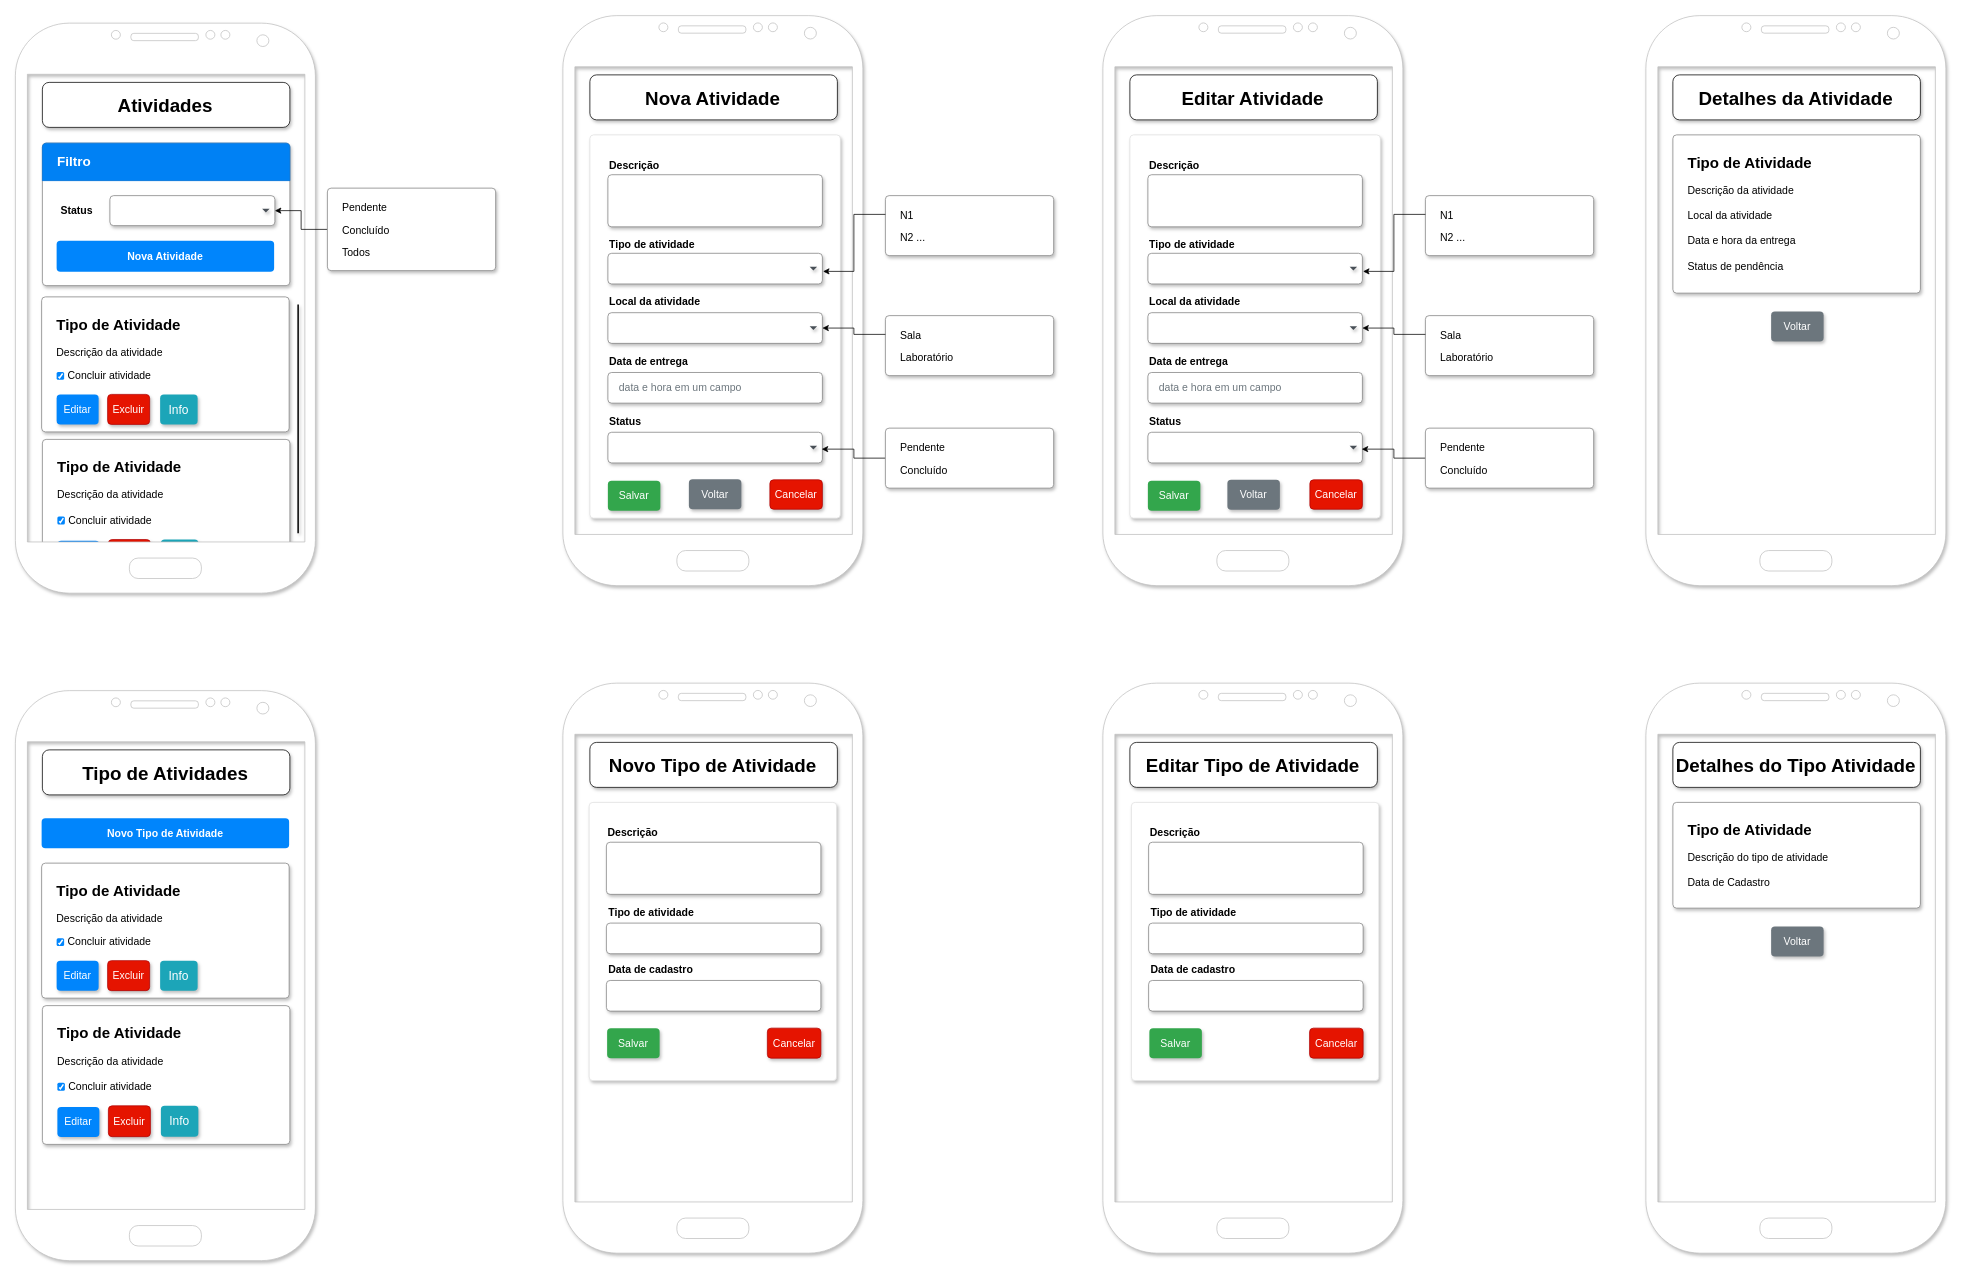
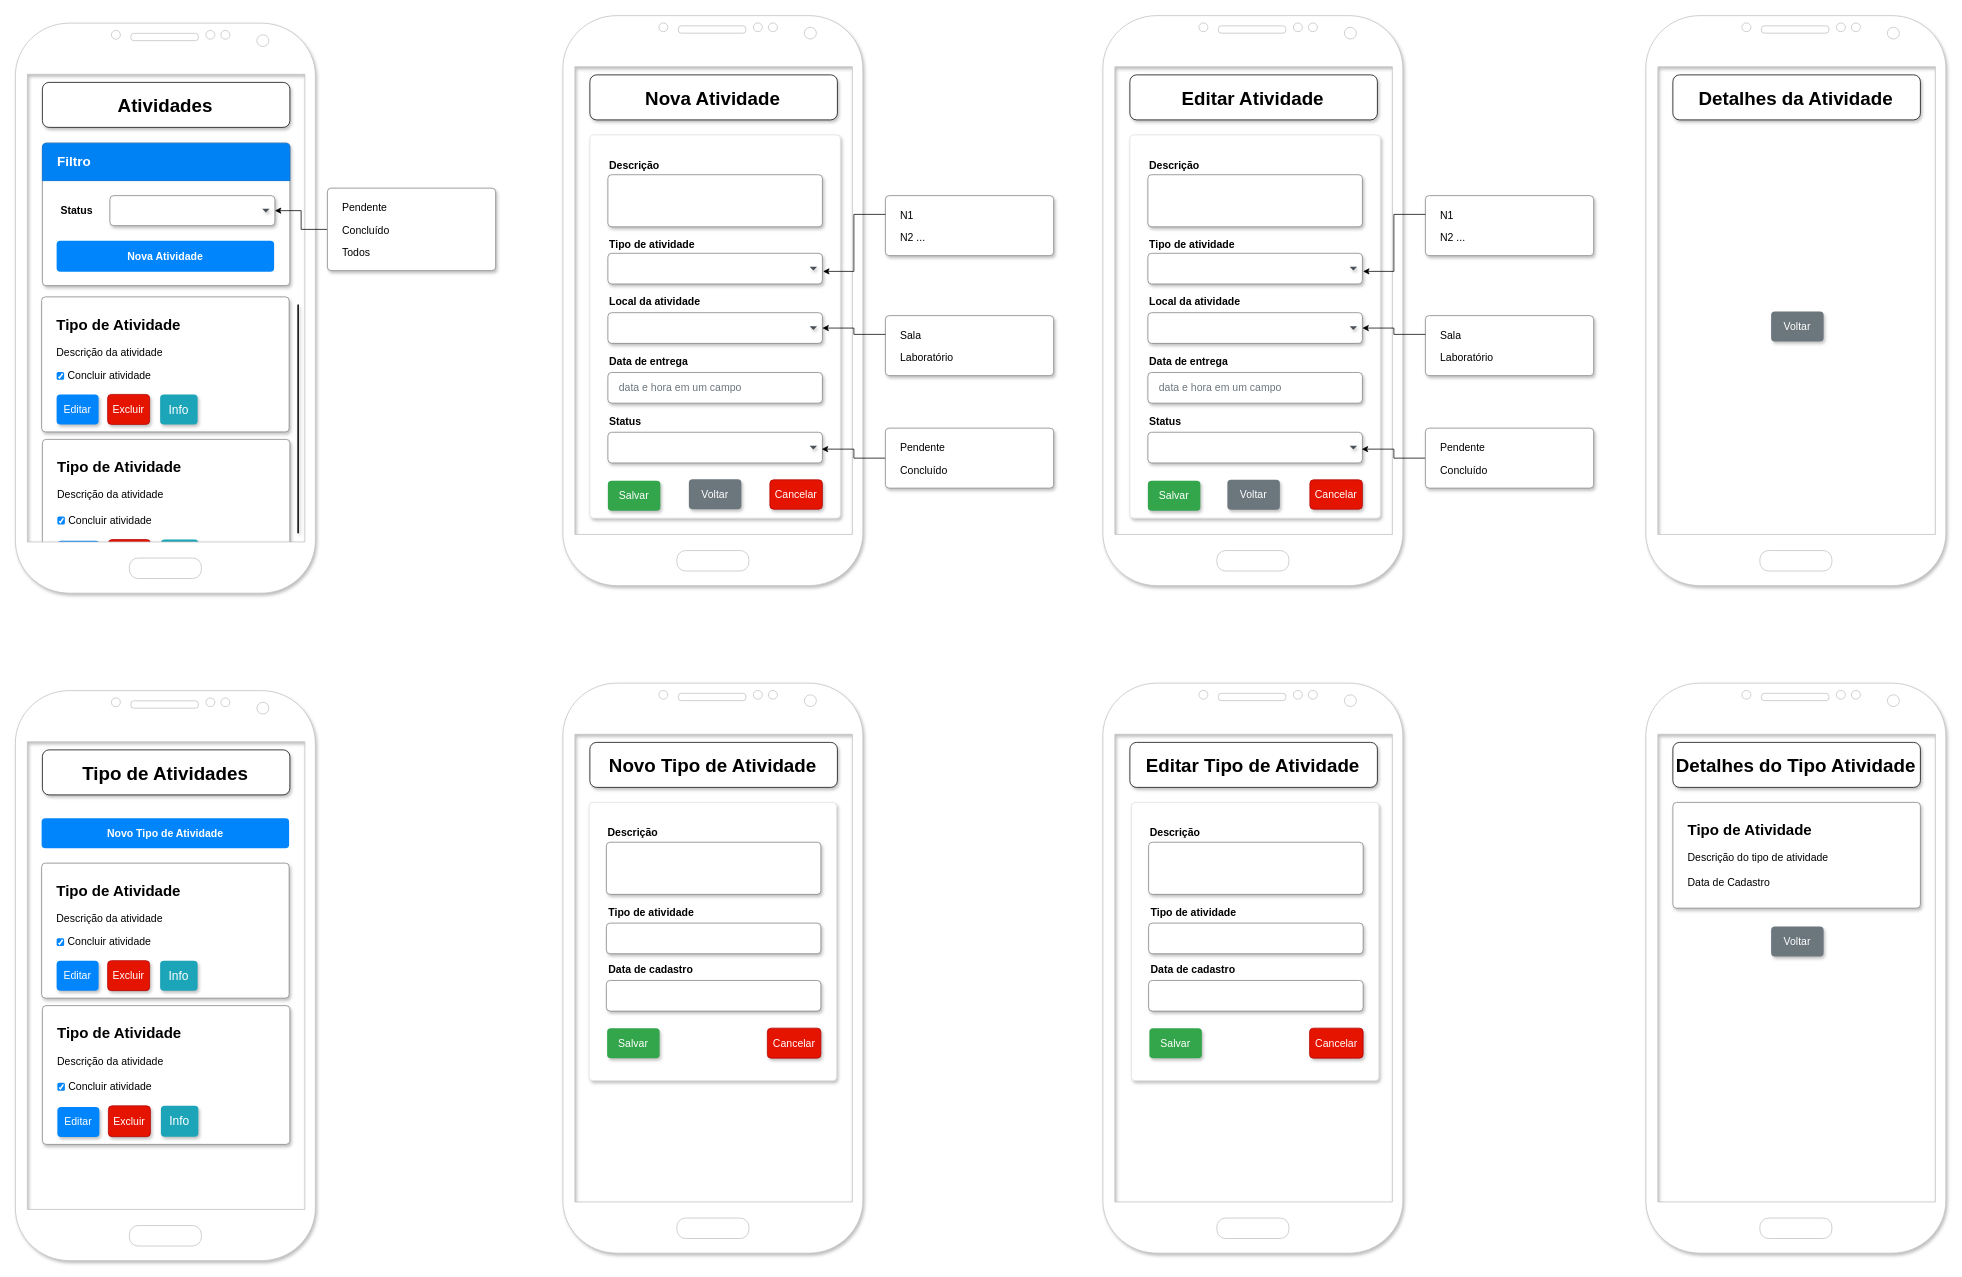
(1797, 214) -> none
